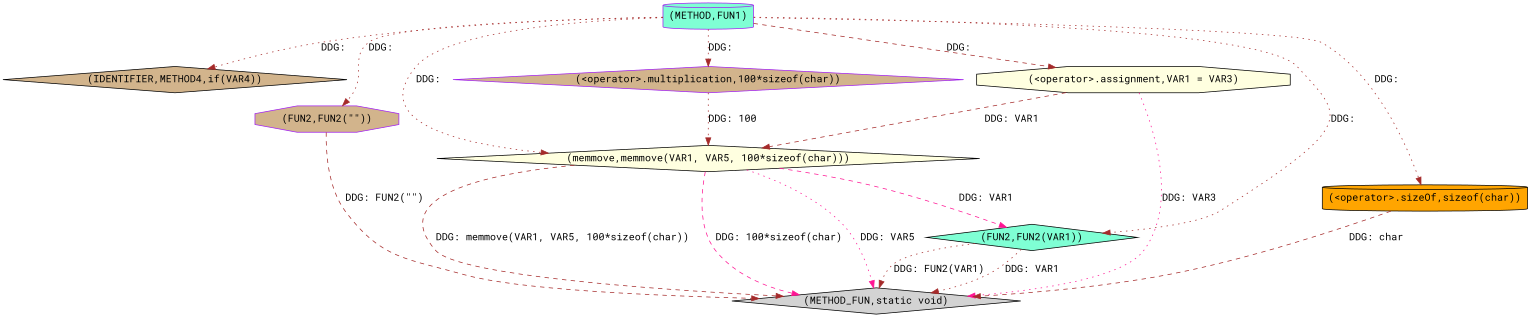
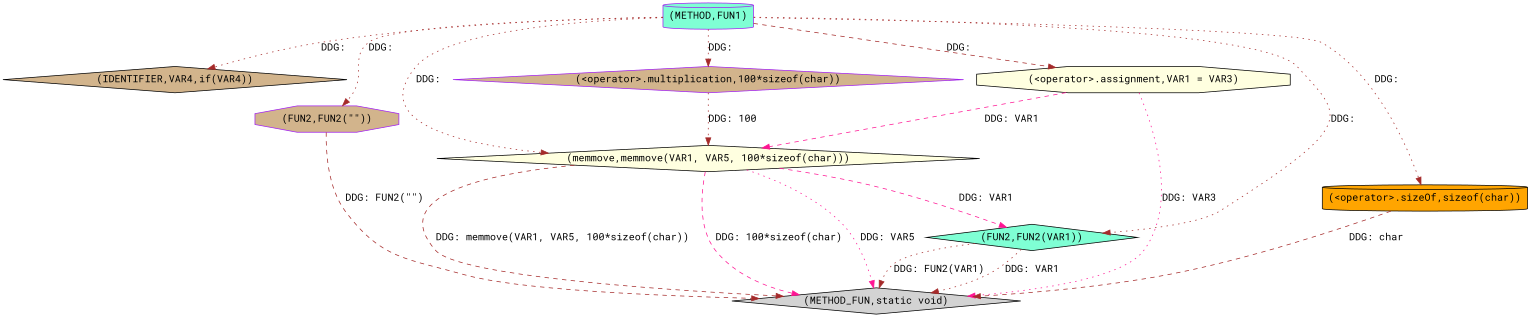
(175, 80) -> (175, 80)
(918, 120) -> (918, 120)
